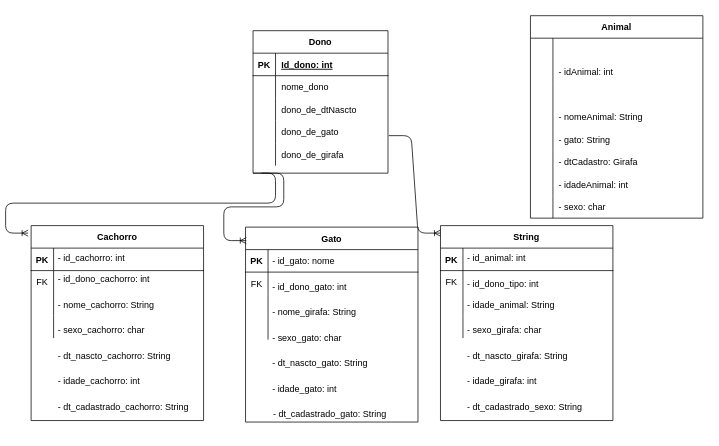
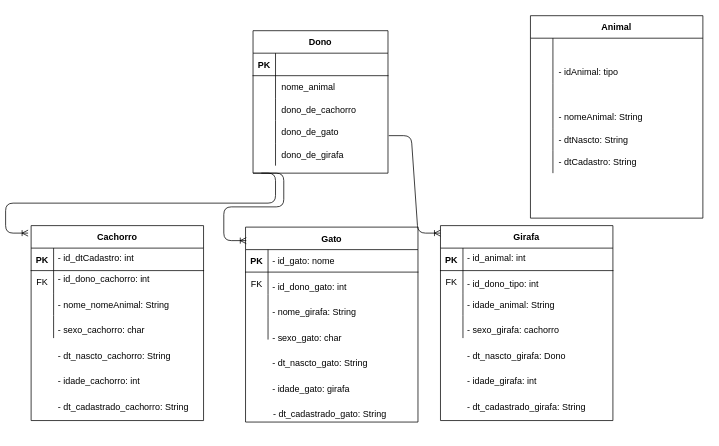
(332, 64) -> none
(588, 72) -> (591, 72)
(304, 87) -> (307, 87)
(322, 110) -> (322, 110)
(589, 140) -> (599, 140)
(604, 162) -> (604, 162)
(628, 184) -> none
(628, 207) -> none
(527, 237) -> (527, 237)
(97, 258) -> (102, 258)
(111, 305) -> (114, 305)
(510, 330) -> (521, 330)
(527, 356) -> (523, 356)
(309, 389) -> (317, 389)
(533, 407) -> (537, 407)
